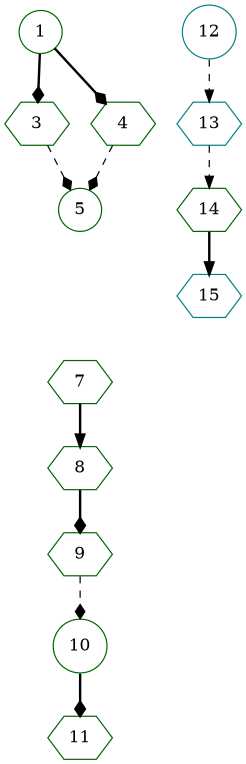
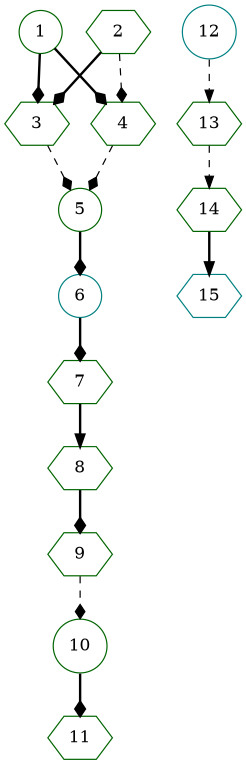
none -> (118, 32)
(209, 124) -> (209, 124)
none -> (80, 296)
